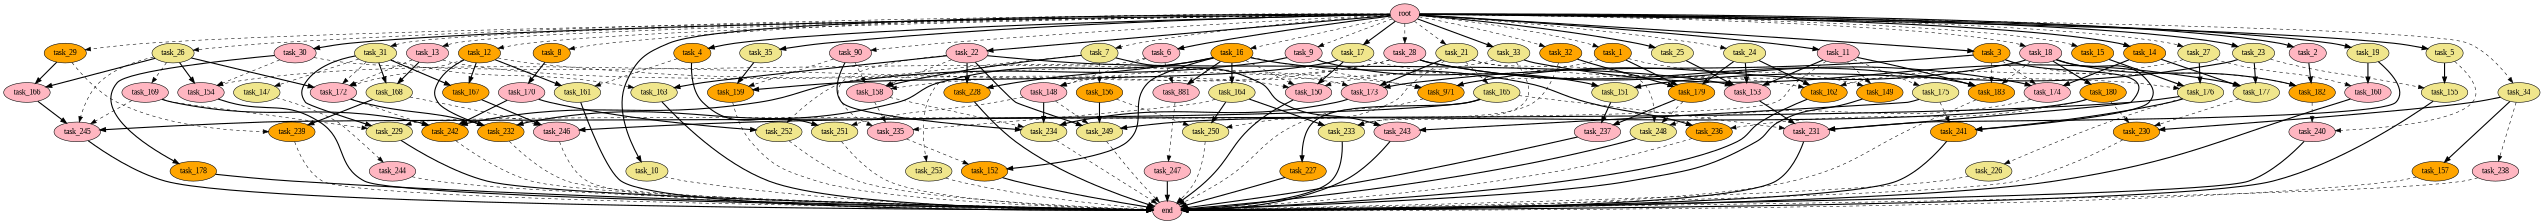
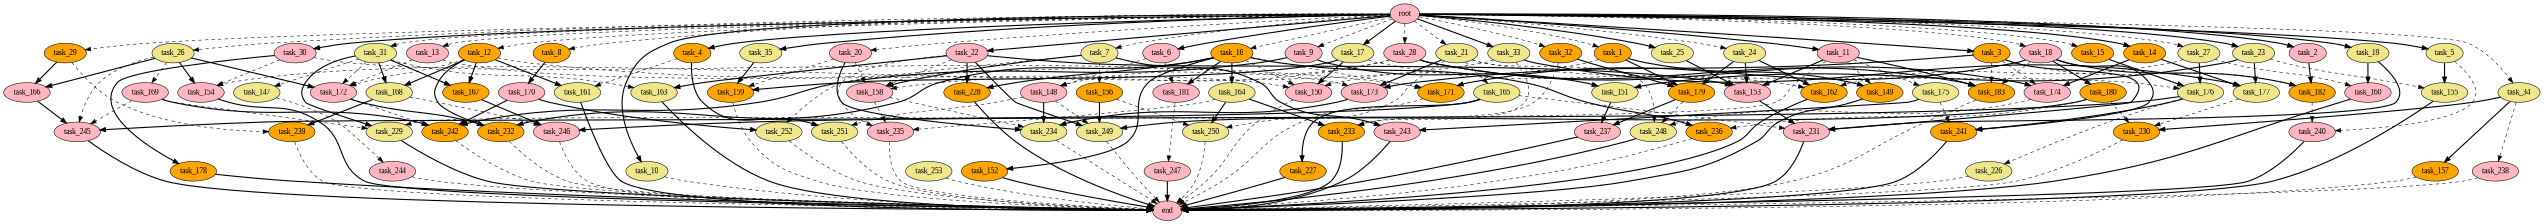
(850, 53) -> (850, 53)
(1002, 65) -> none
(410, 71) -> (435, 73)
(1743, 72) -> (1743, 72)
(1176, 92) -> (1176, 92)
(1441, 92) -> (1441, 92)
(1341, 132) -> (1341, 132)
(1234, 146) -> (1234, 146)
(935, 151) -> (1002, 200)
